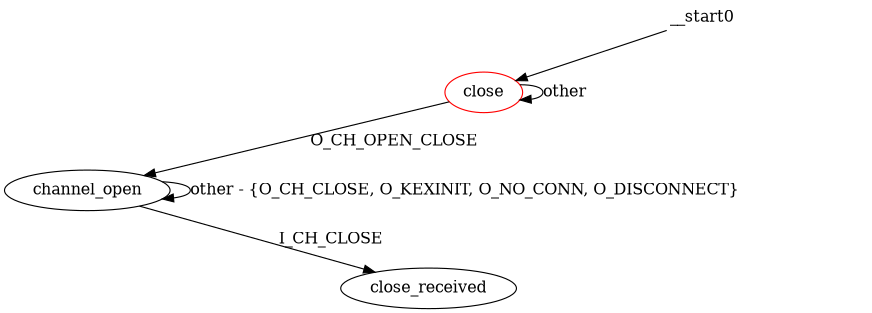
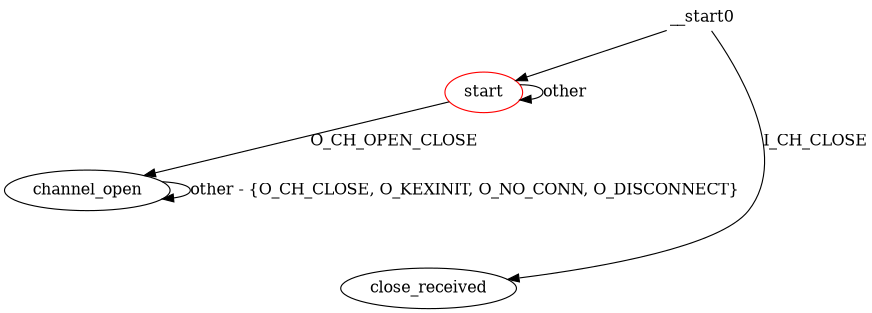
(484, 92) -> (484, 92)
(252, 238) -> (730, 225)
